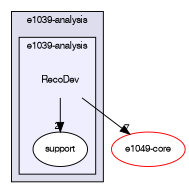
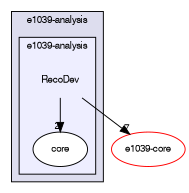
(60, 149) -> (60, 149)
(148, 149) -> (148, 149)
